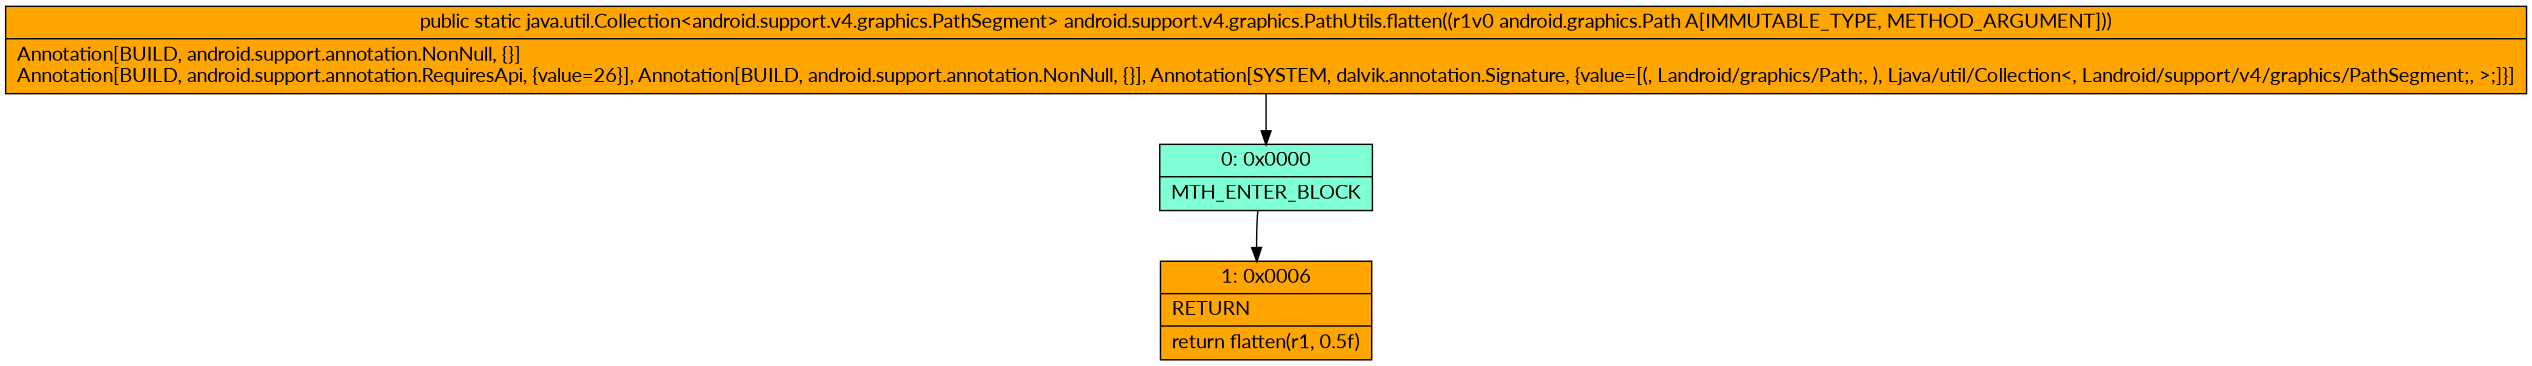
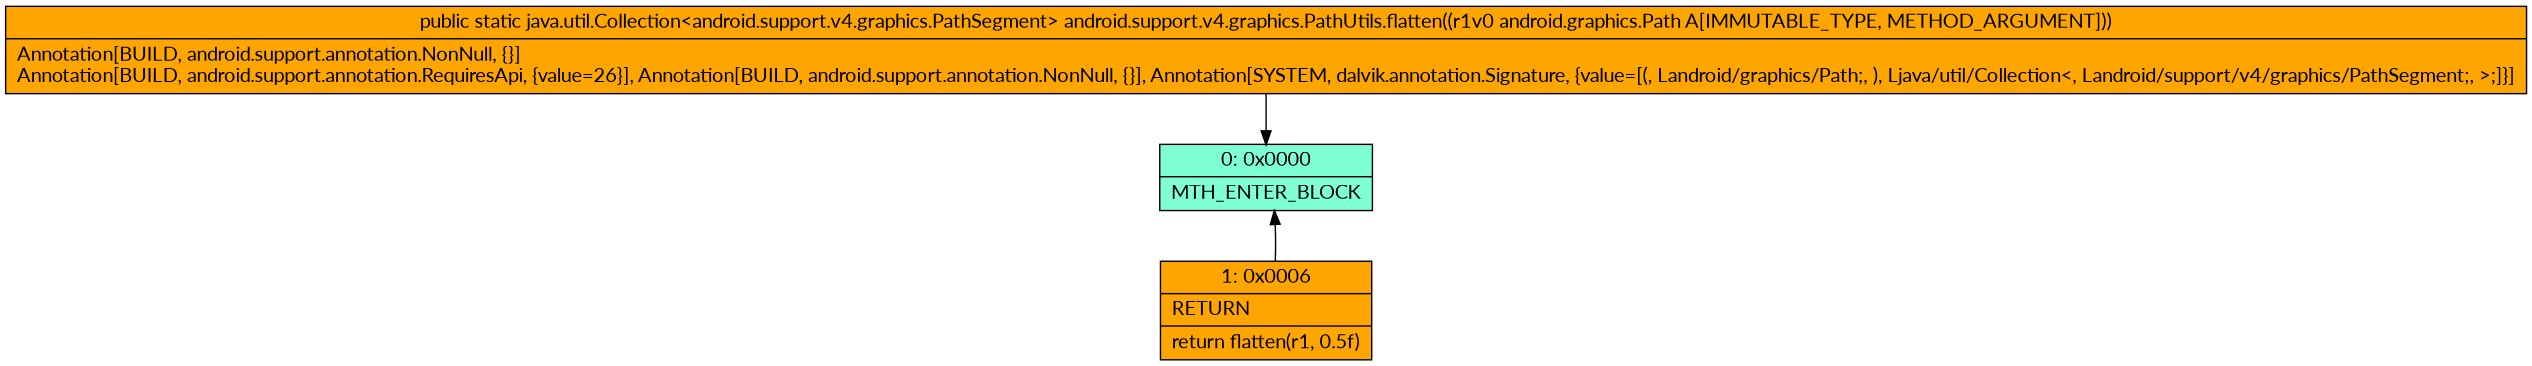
(1257, 229) -> (1276, 243)
